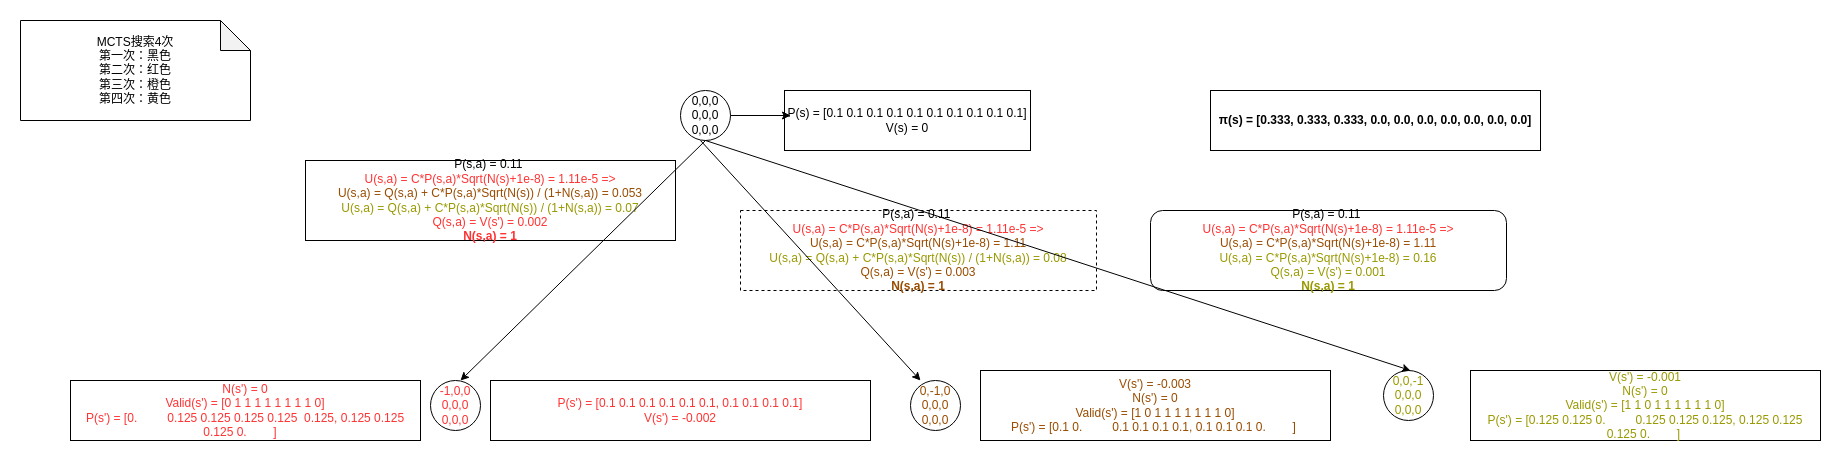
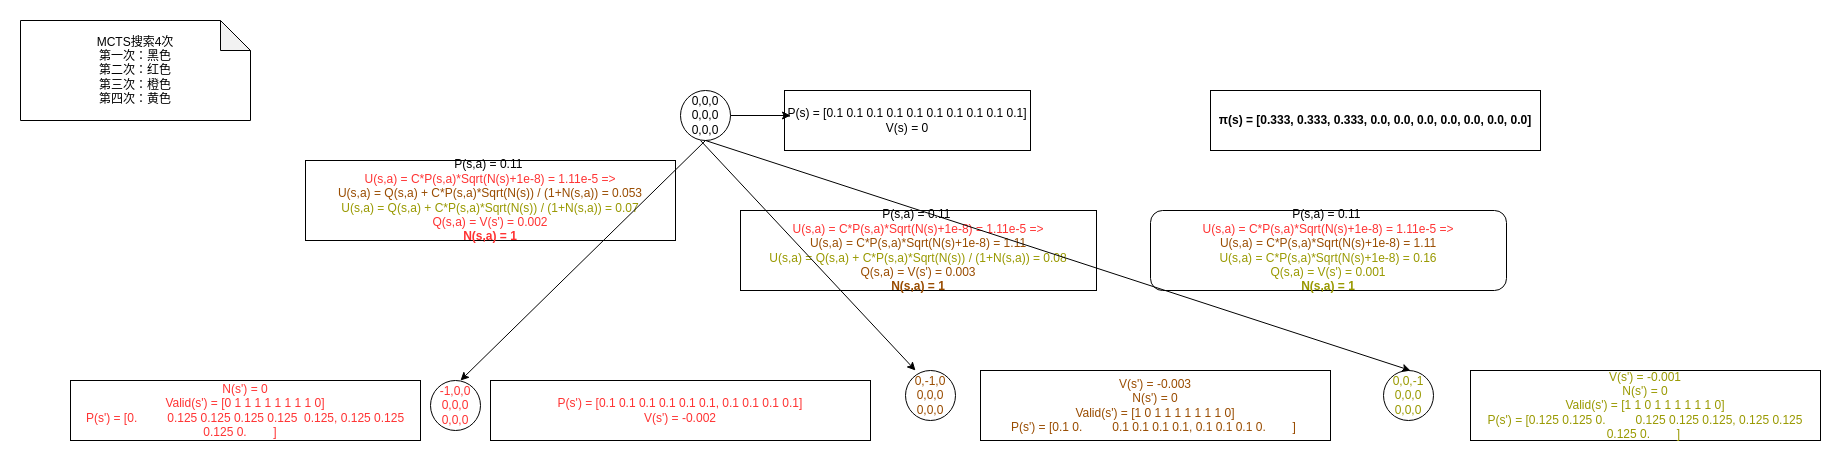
(919, 251) -> (919, 251)
(936, 406) -> (931, 396)
